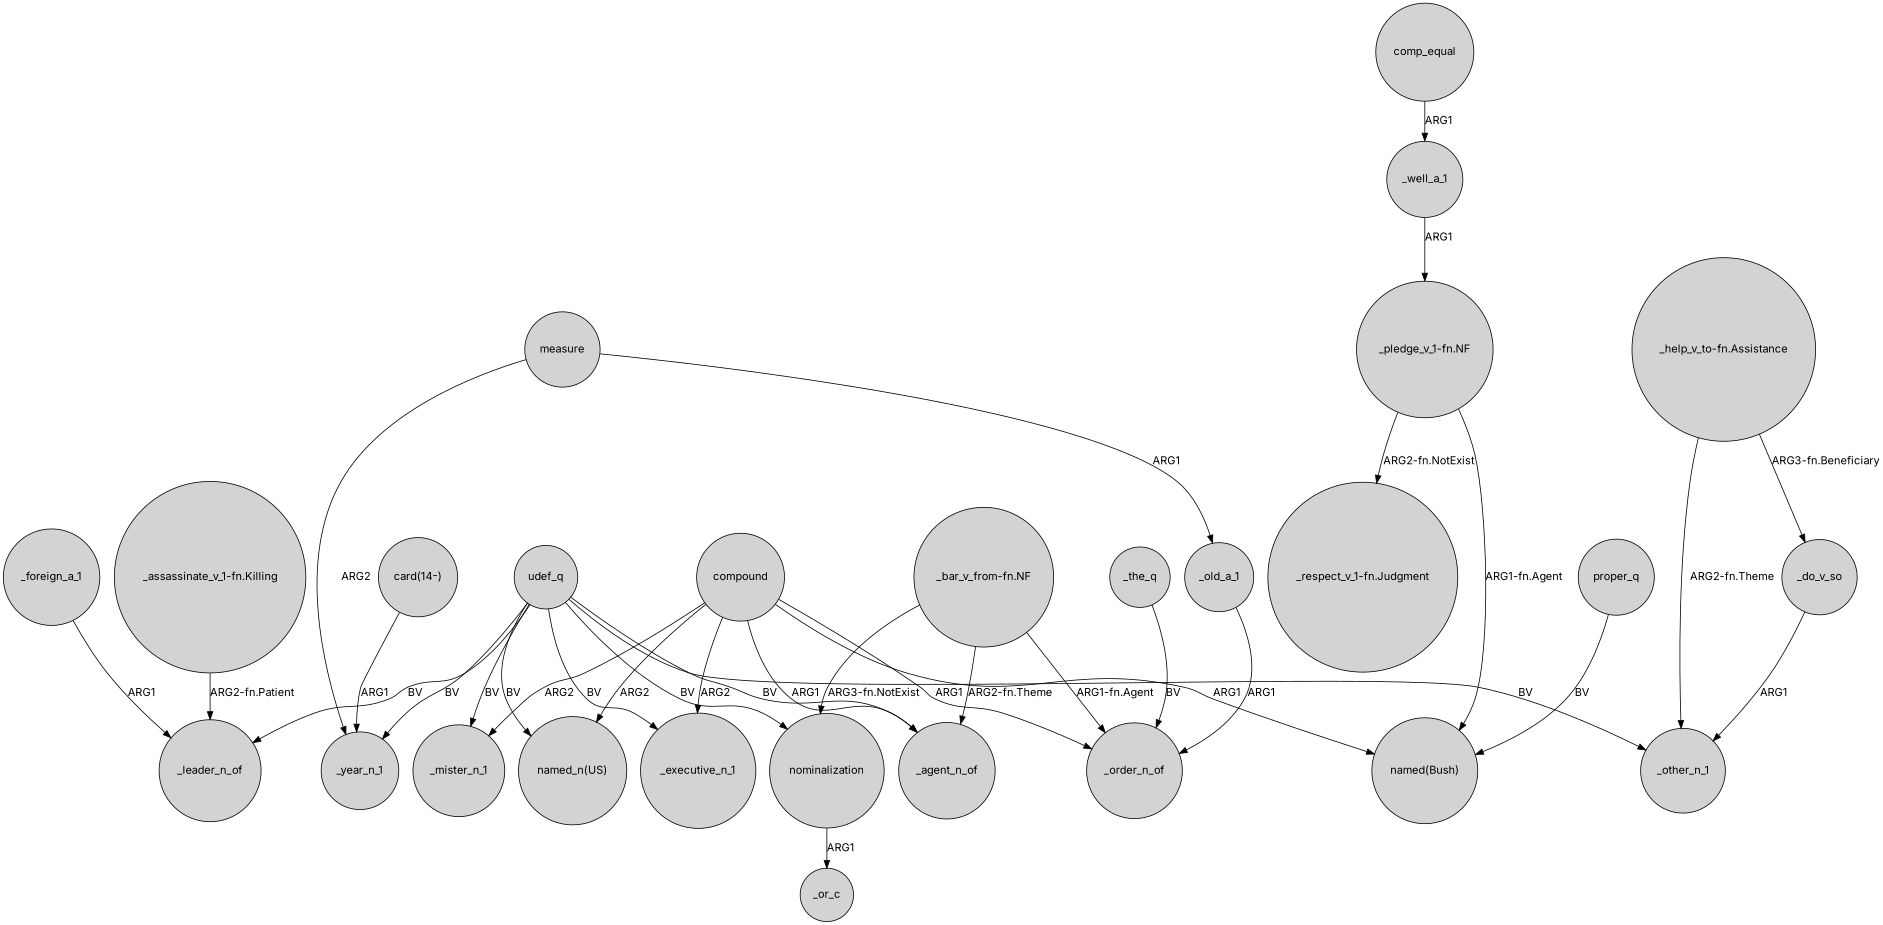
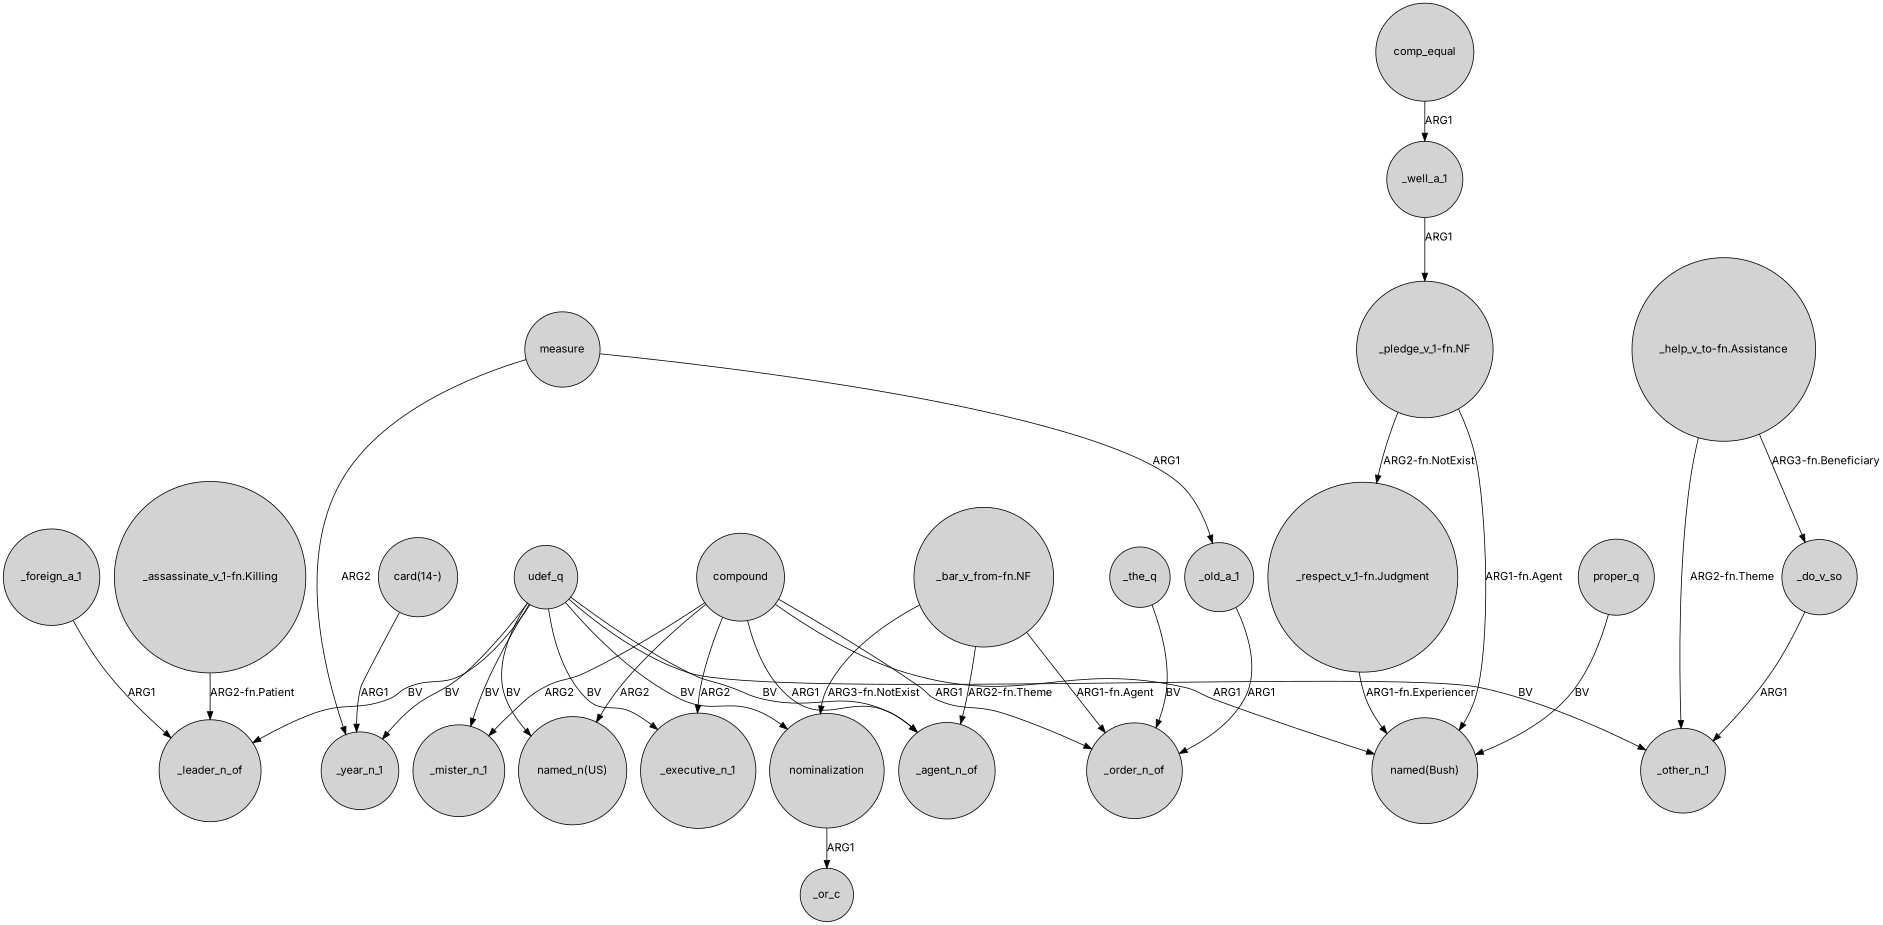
none -> (1367, 701)
